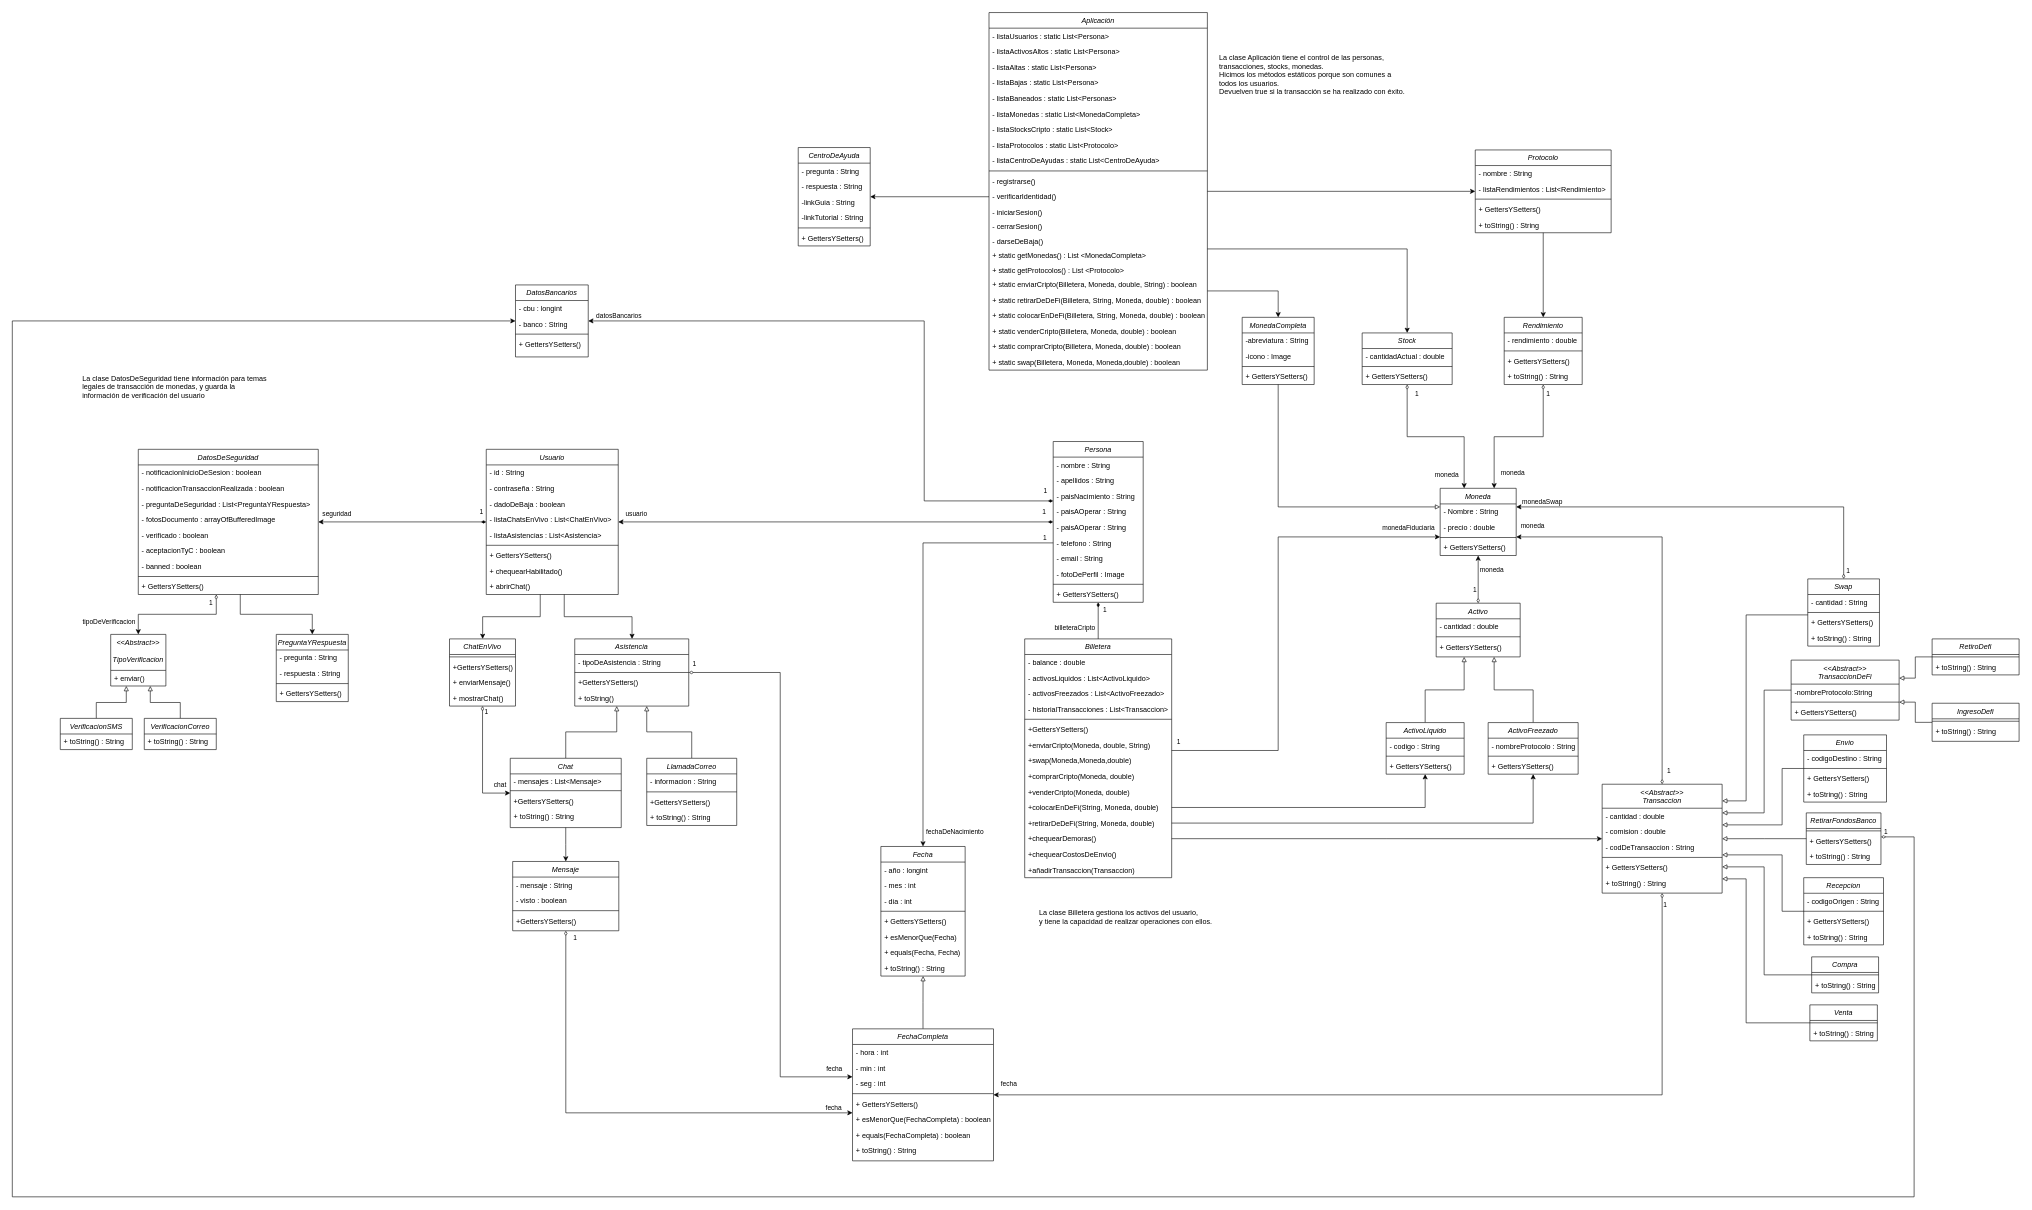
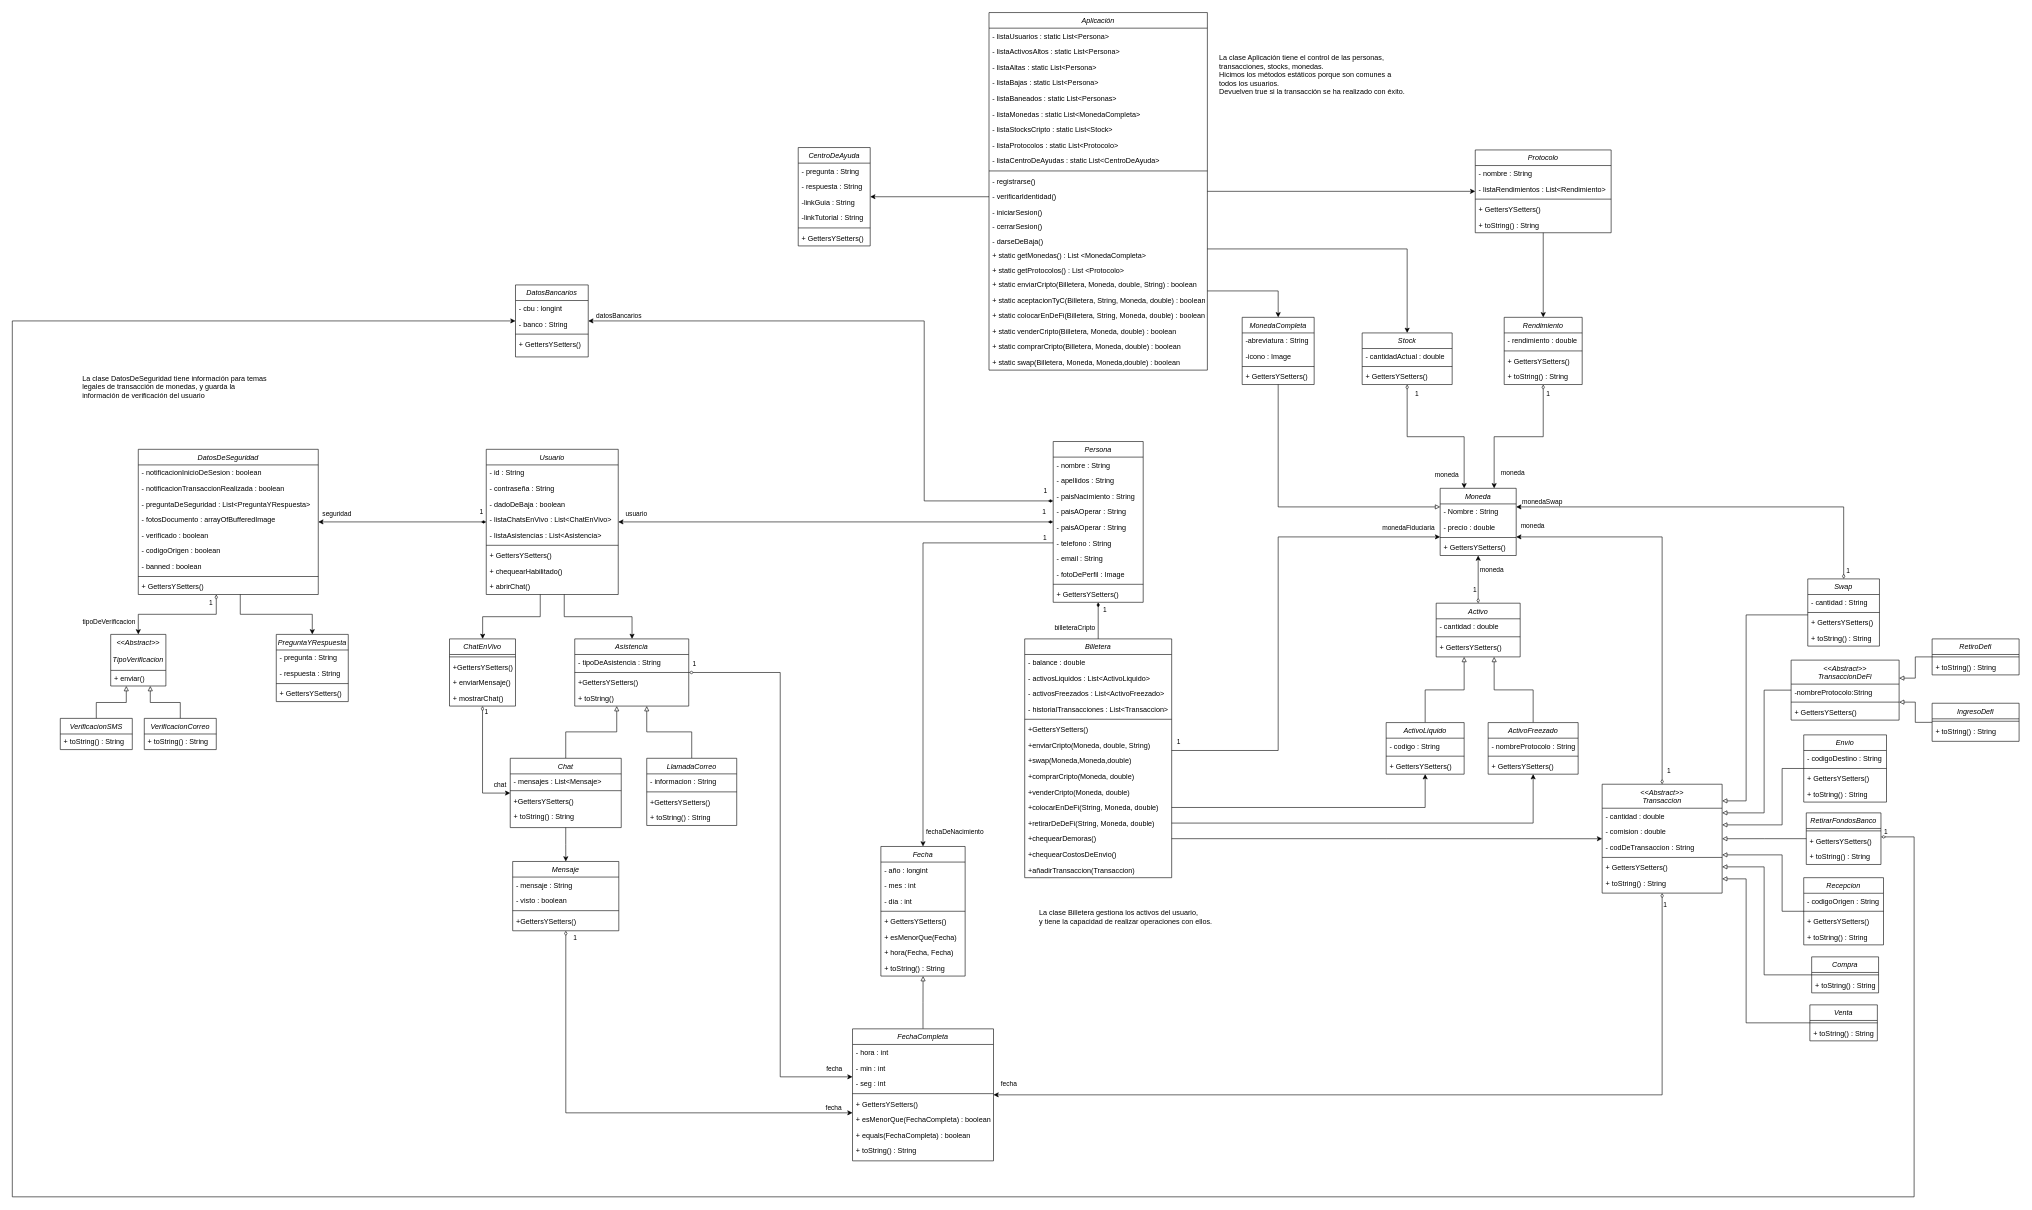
(1110, 300) -> (1111, 300)
(186, 551) -> (183, 551)
(925, 953) -> (922, 953)
